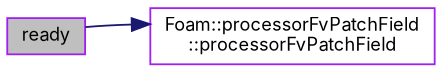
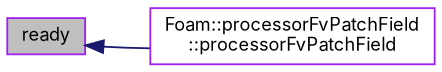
(109, 25) -> (127, 48)
